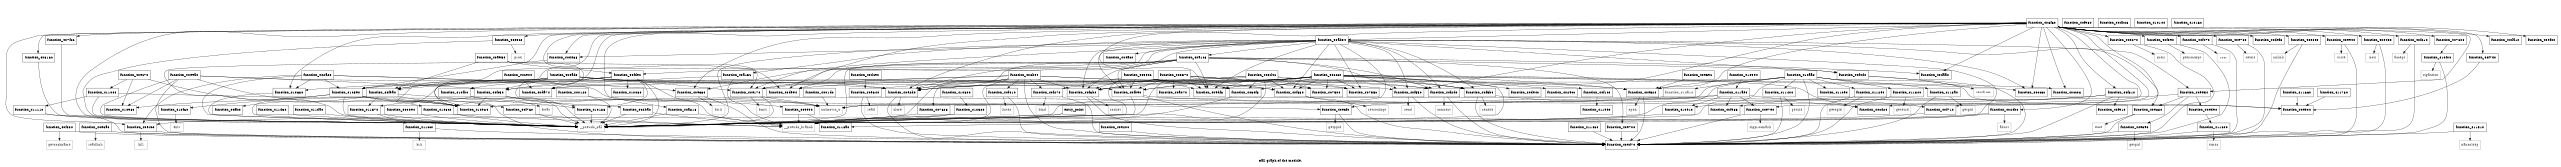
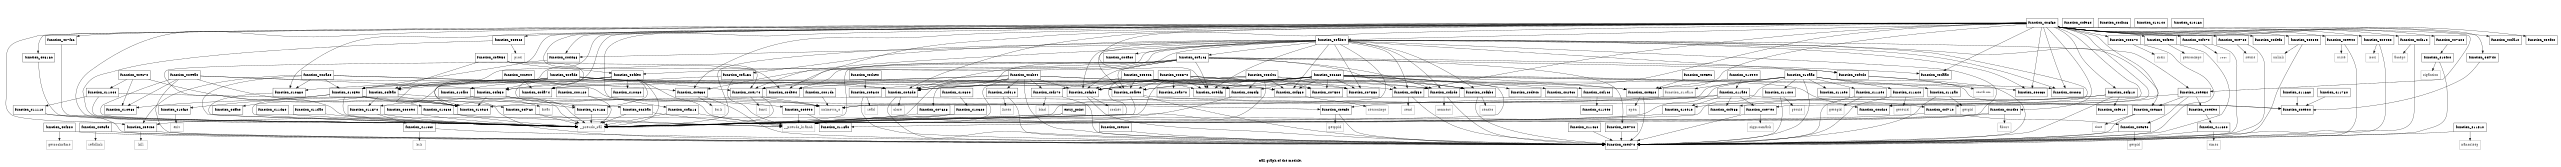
none -> (1791, 47)
(1666, 101) -> (1915, 52)
none -> (2036, 120)
(1451, 132) -> none
